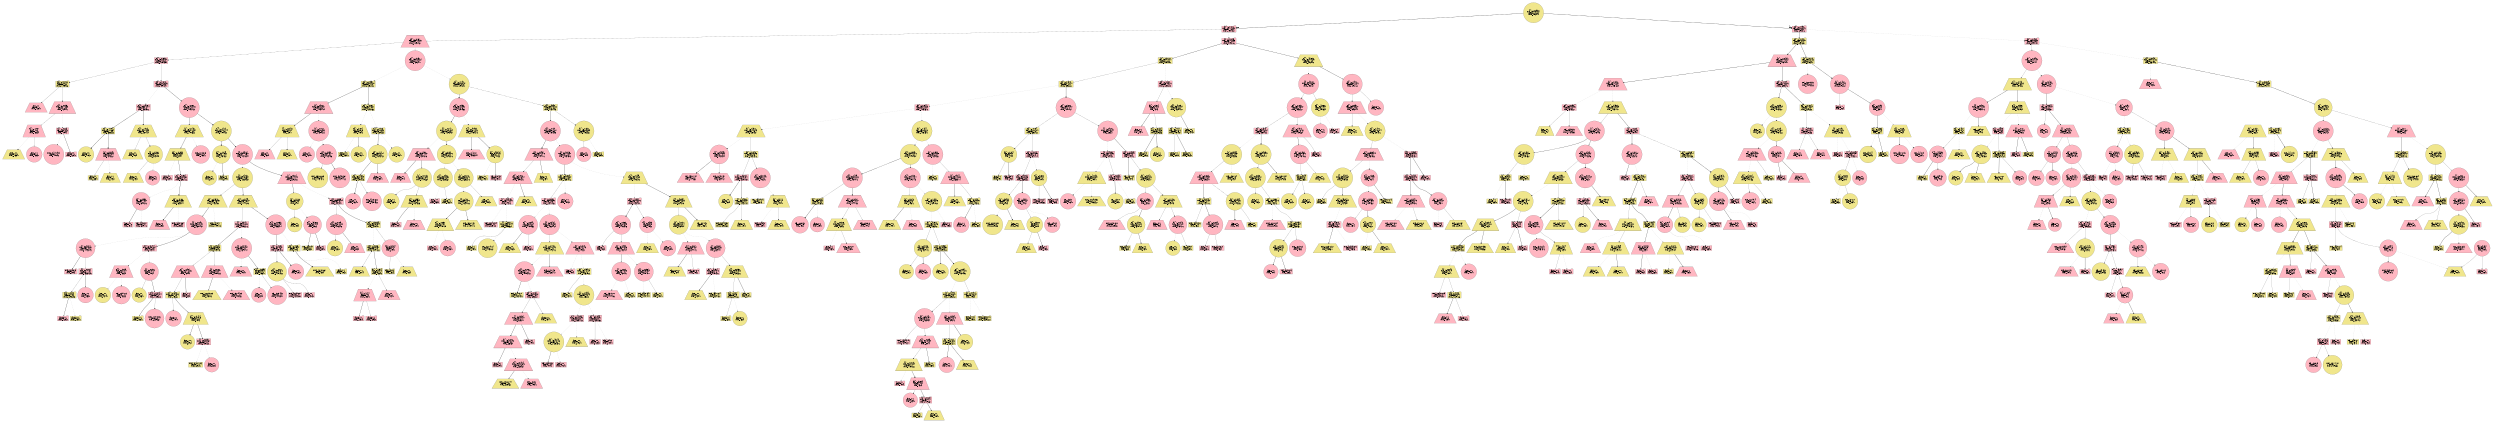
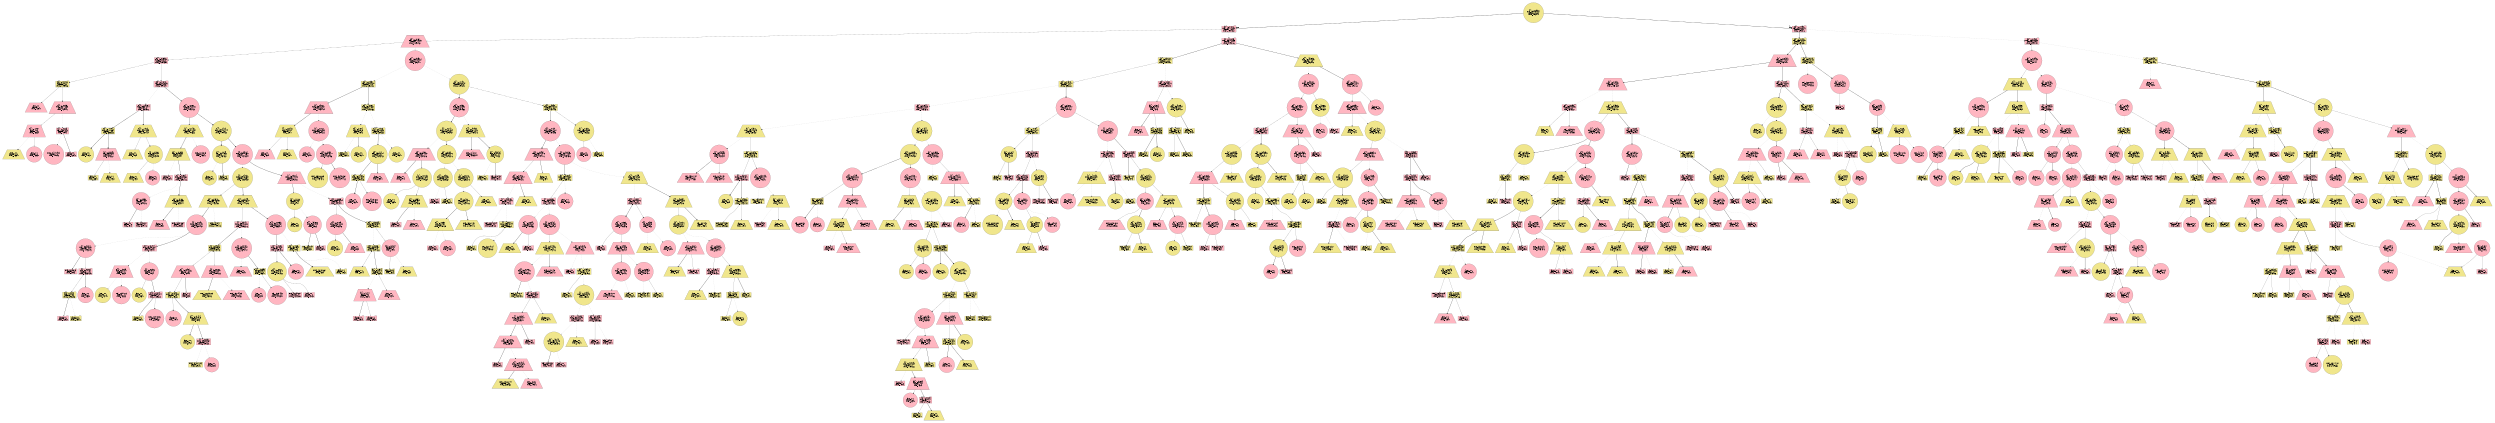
none -> (2264, 108)
